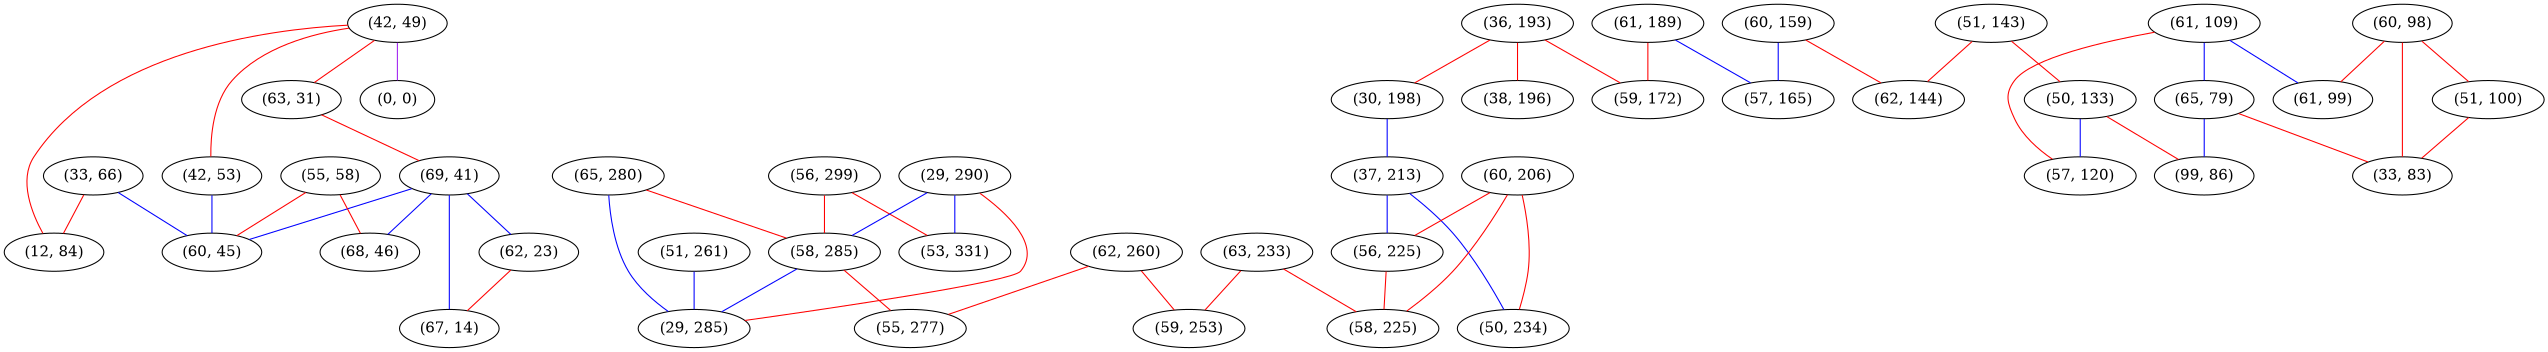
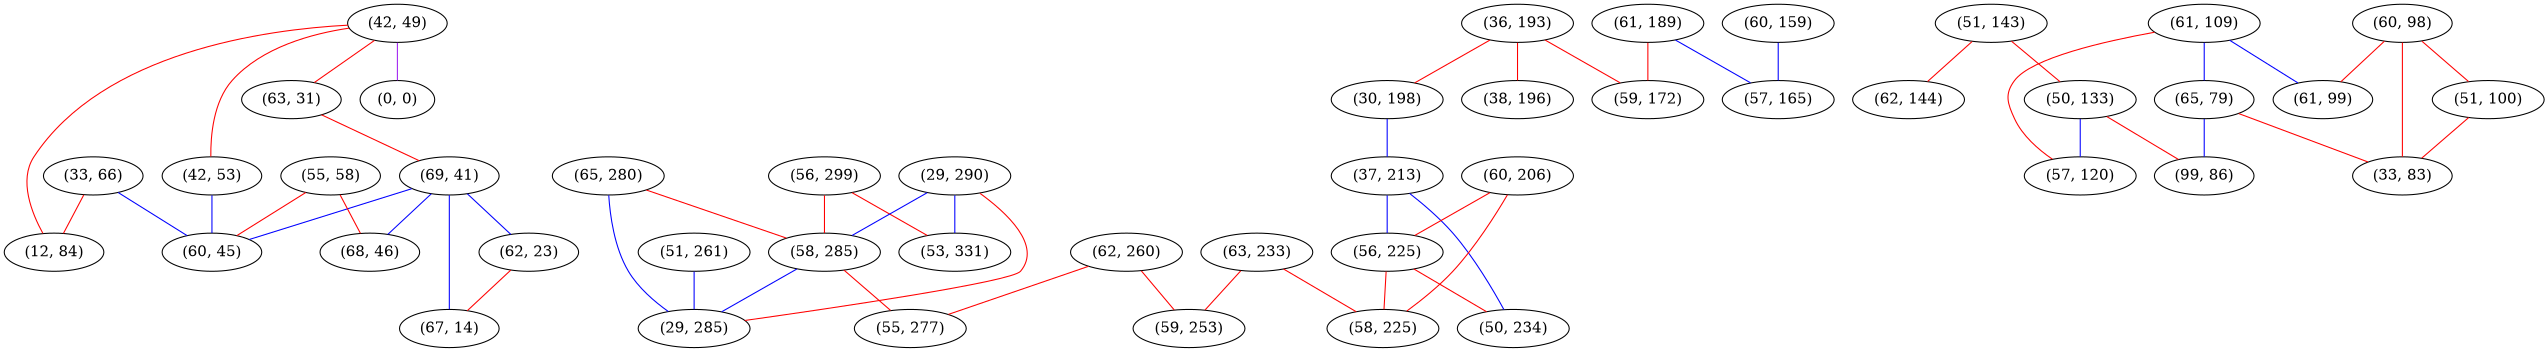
(1843, 61) -> none
(1529, 253) -> (1450, 290)
